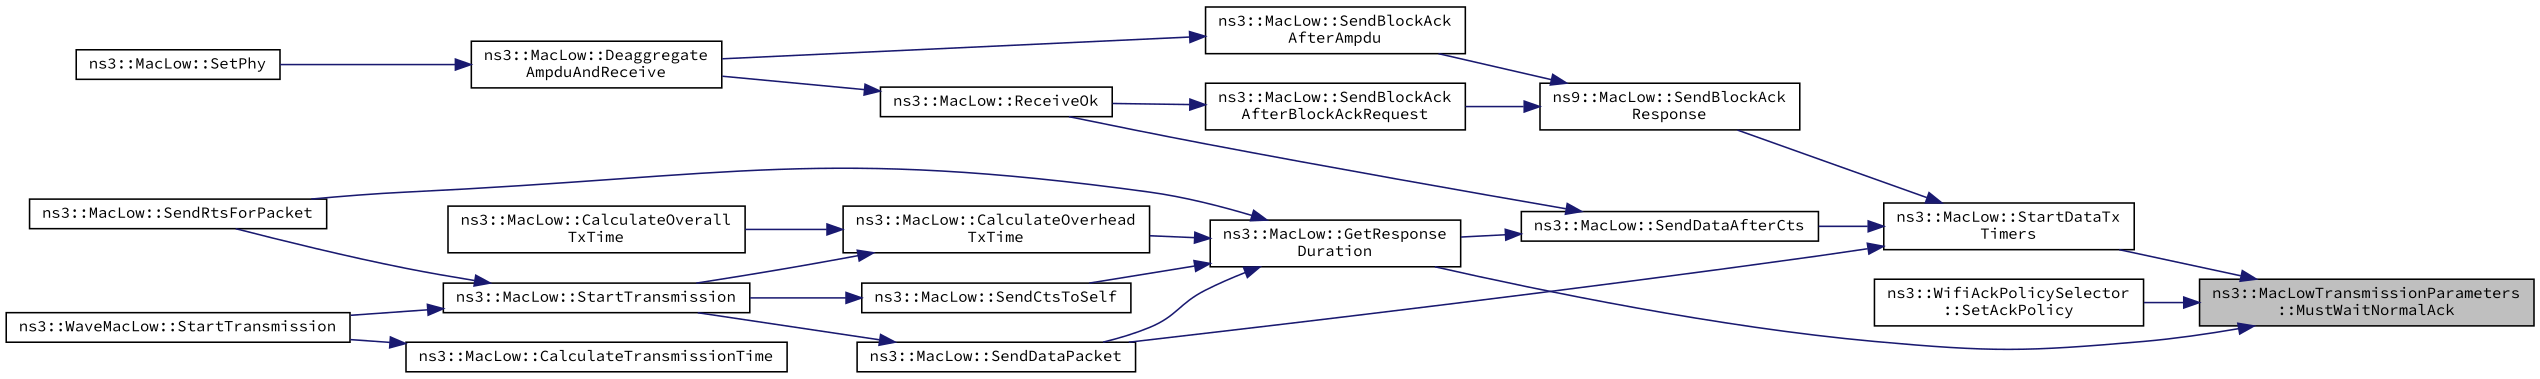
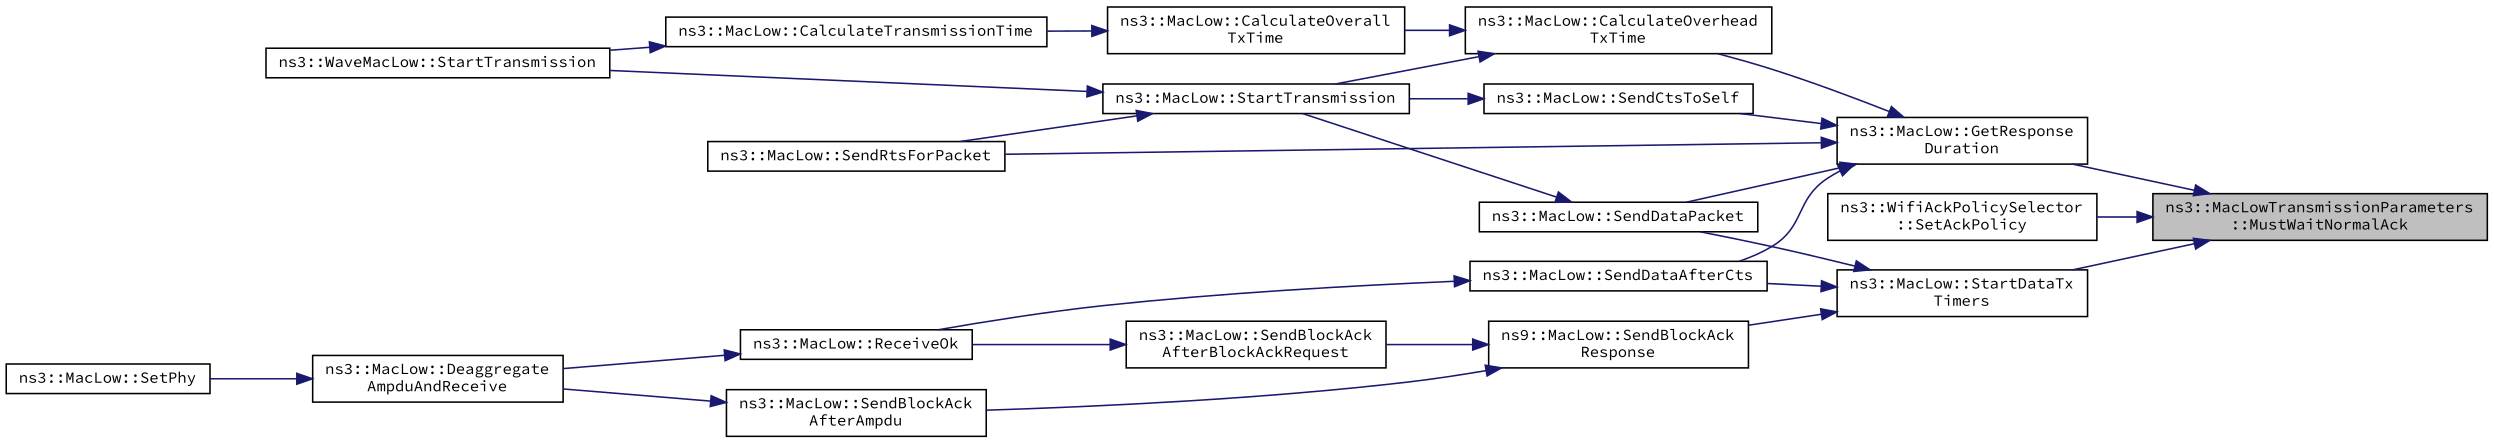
none -> (1069, 31)
(1483, 236) -> (1795, 222)
